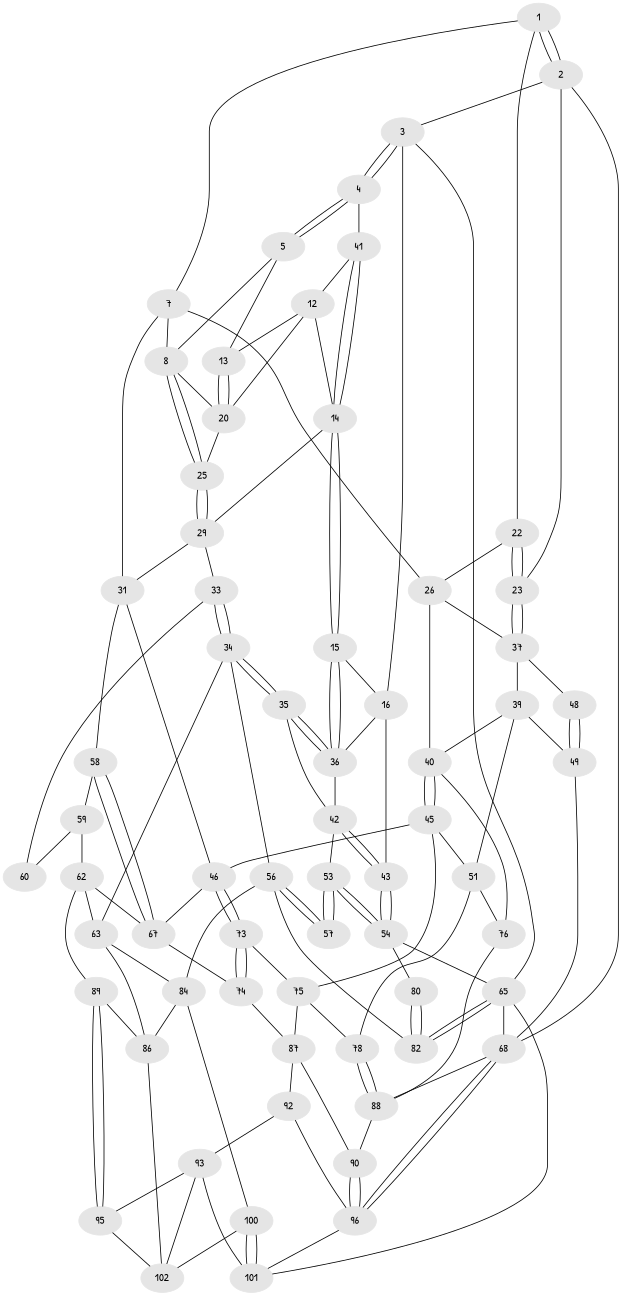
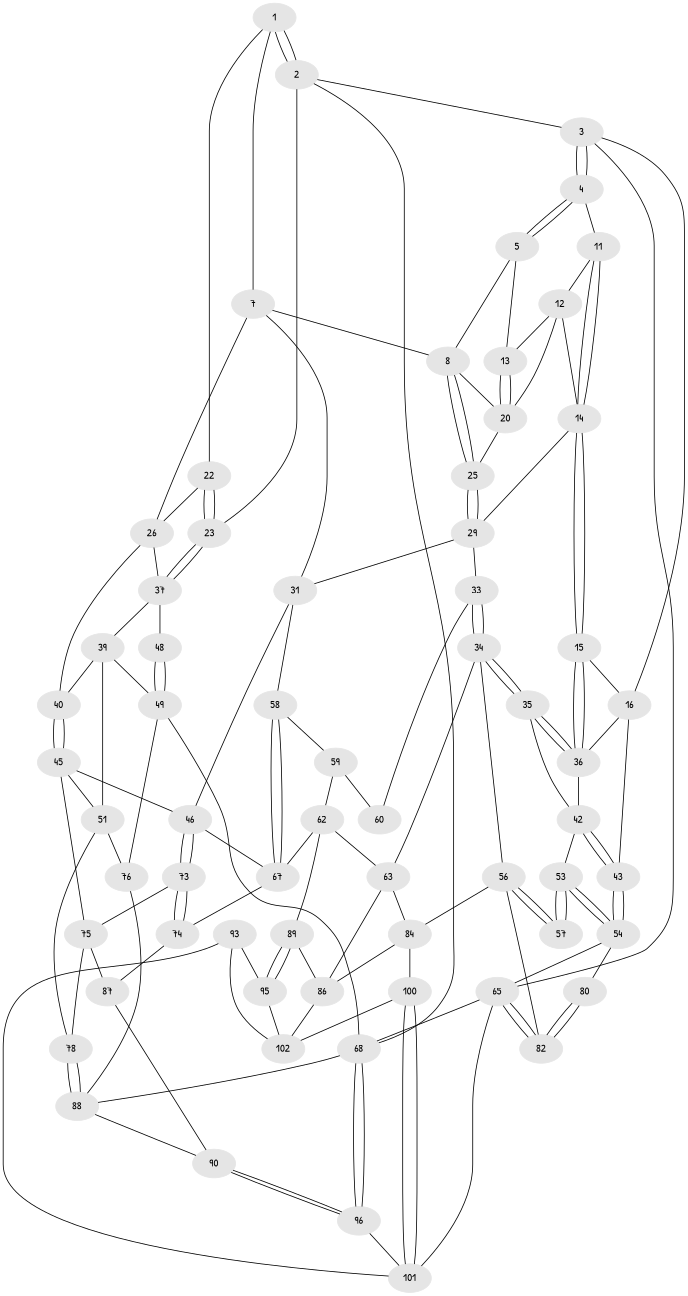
(359, 247) -> (598, 247)
(492, 840) -> (143, 791)
(289, 1106) -> none
